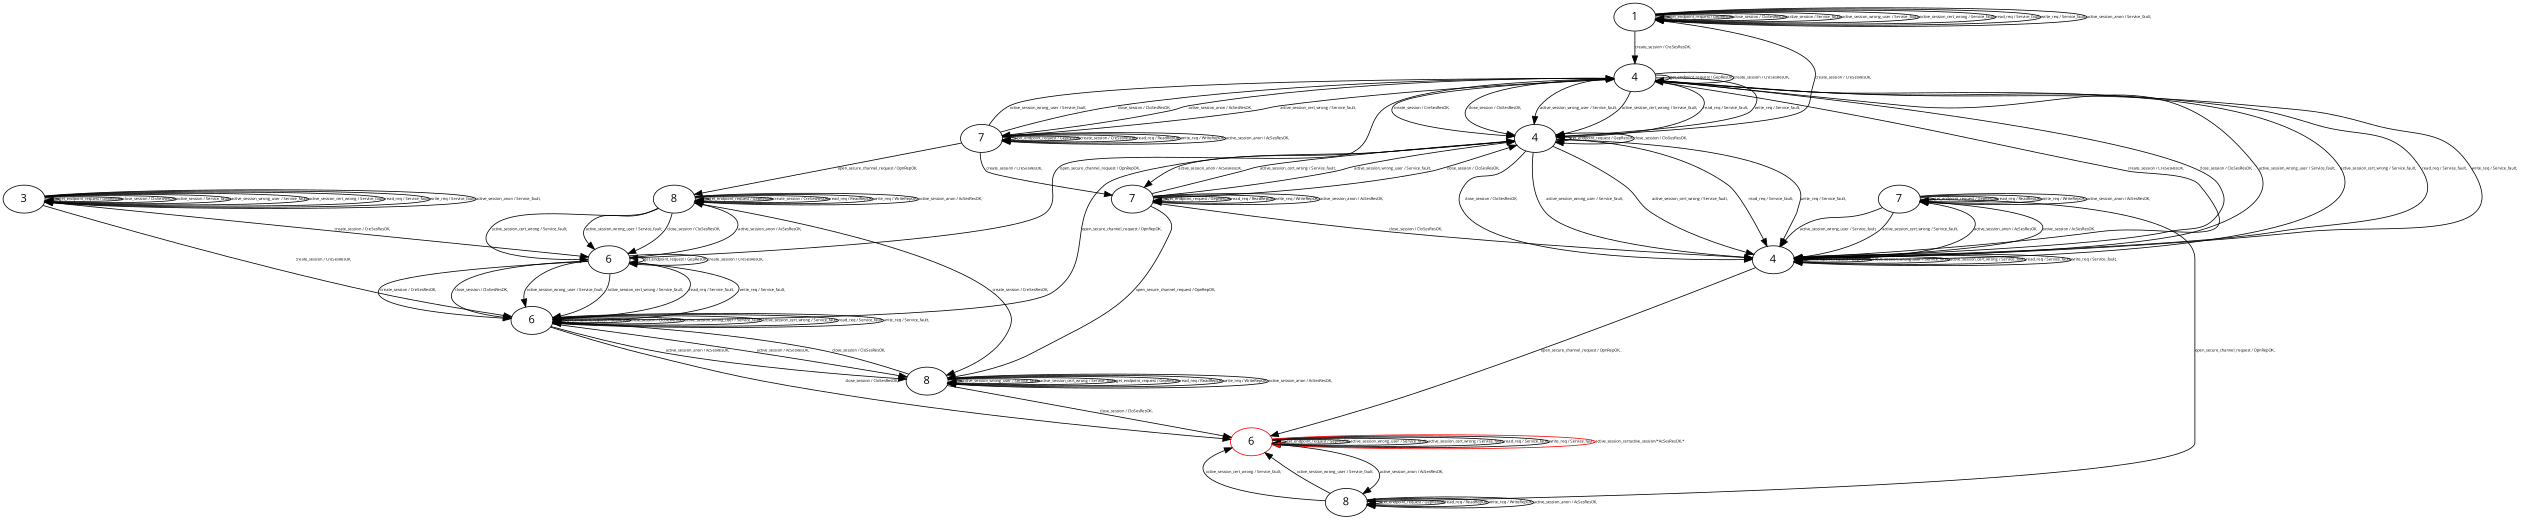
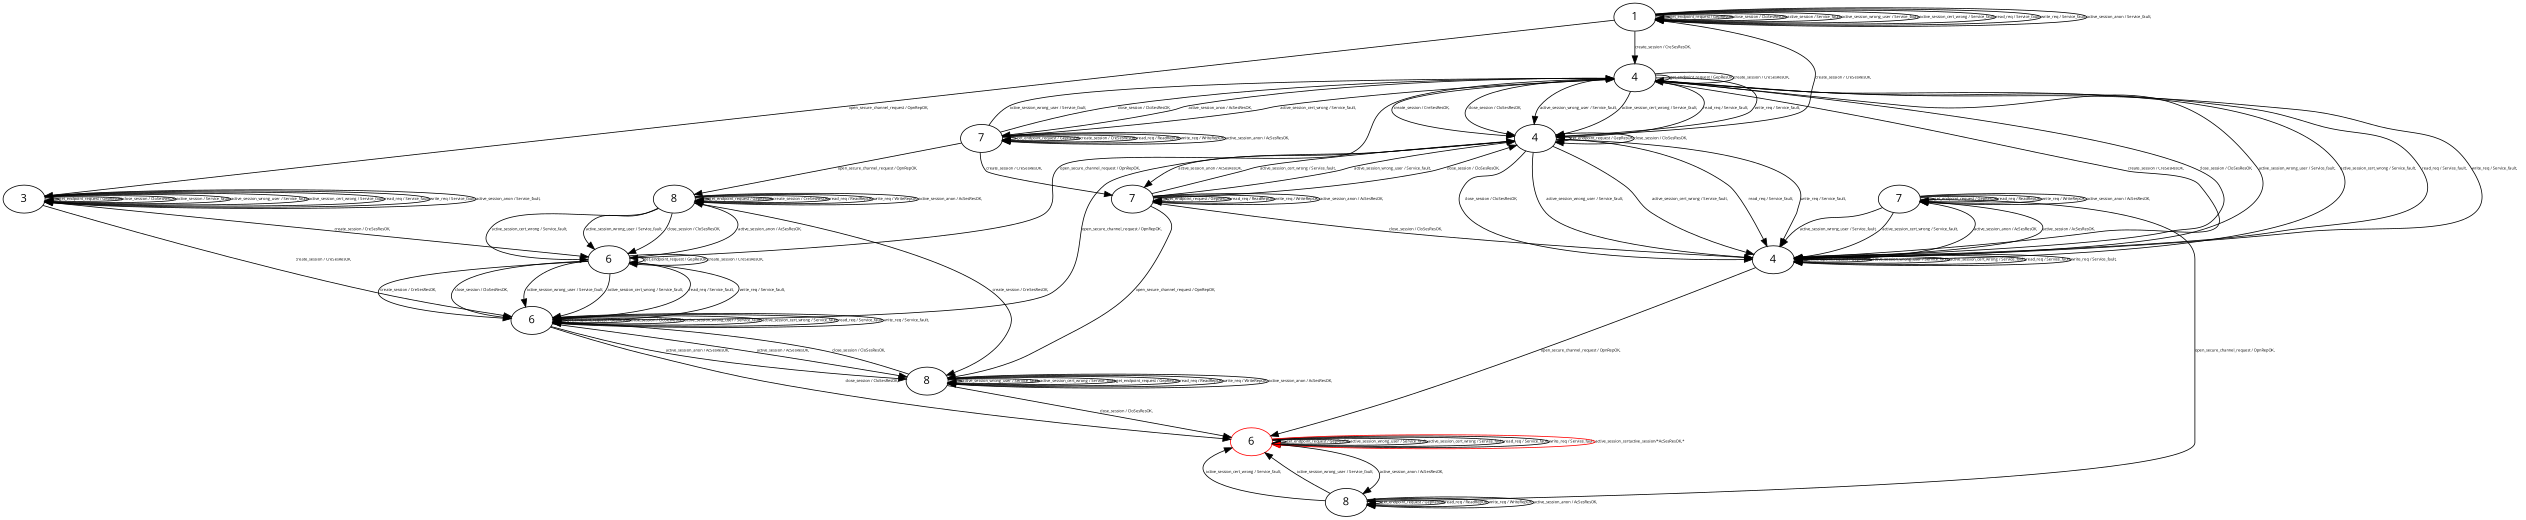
none -> (833, 108)
